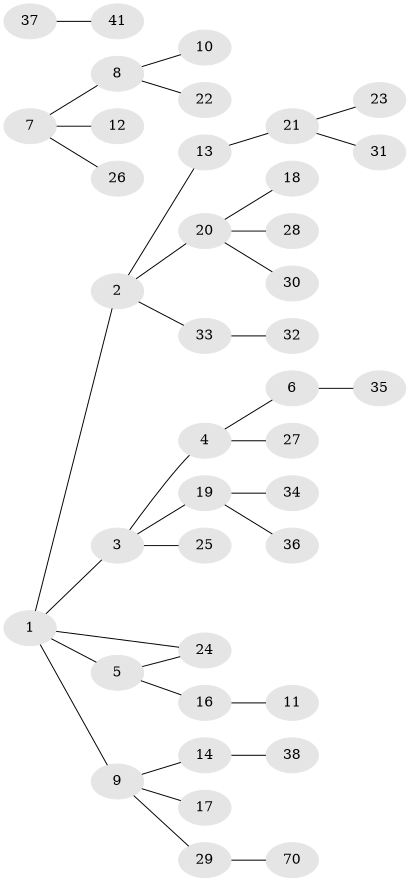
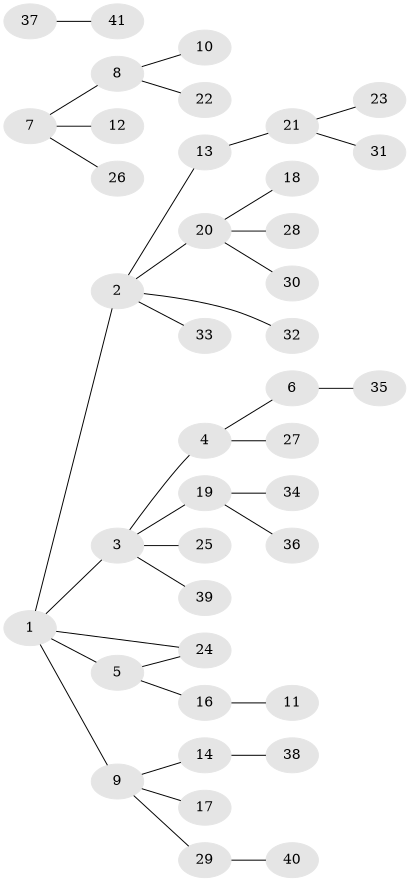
(249, 336) -> (209, 304)
none -> (205, 598)
(292, 860) -> (292, 860)
